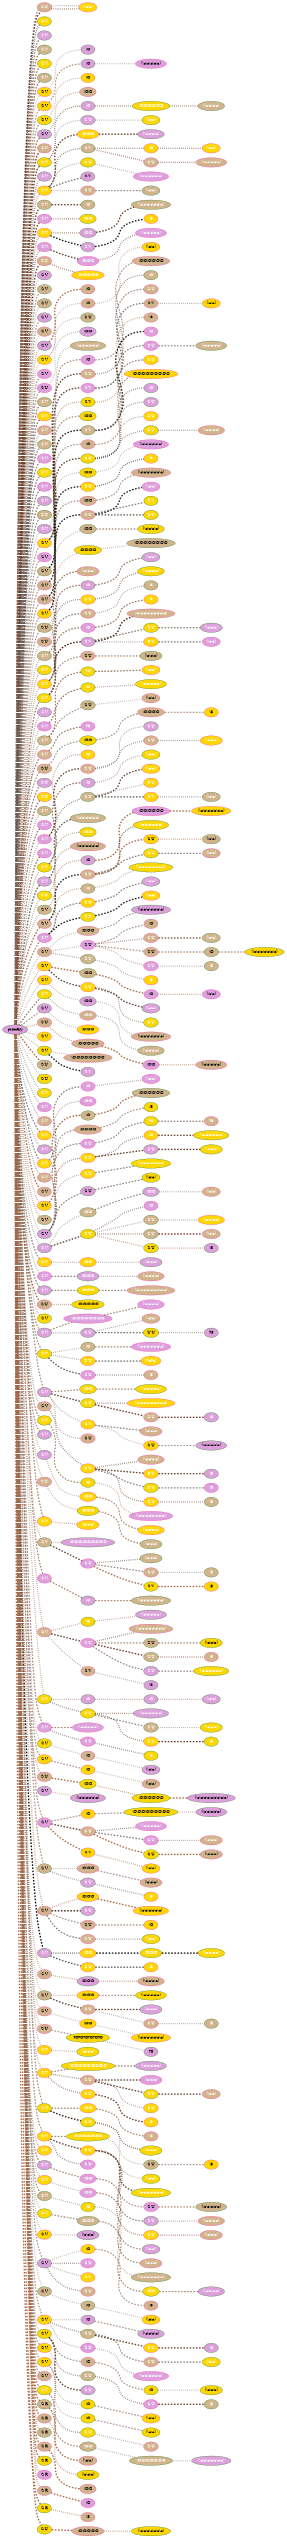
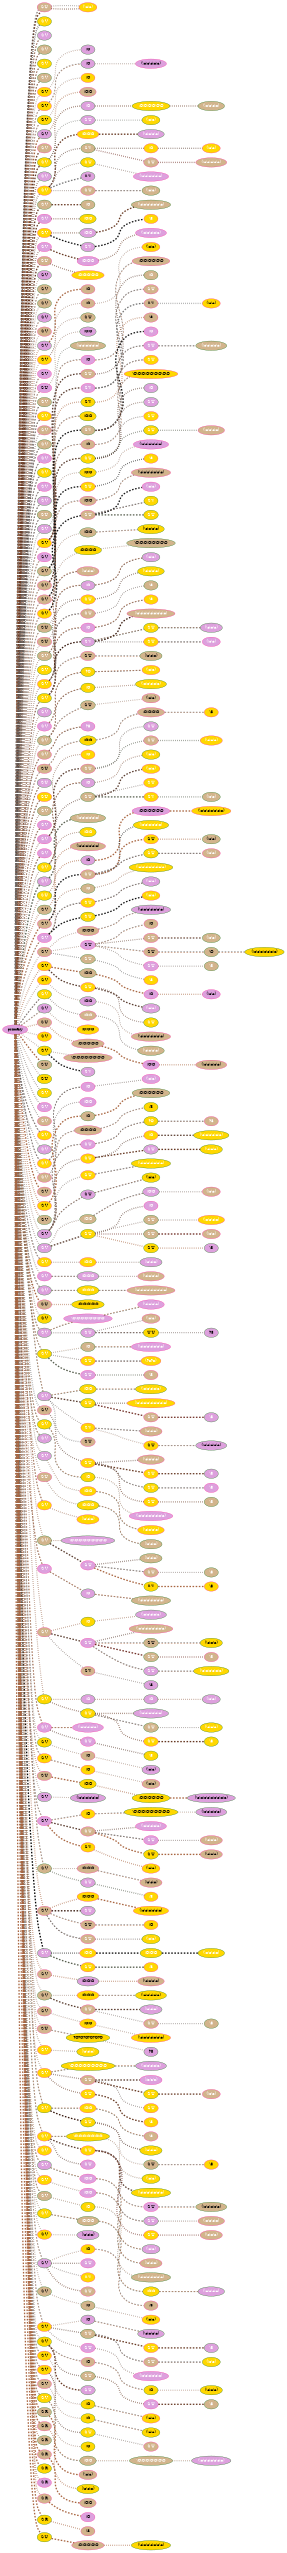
(15, 1030) -> (15, 1030)
none -> (88, 2447)
